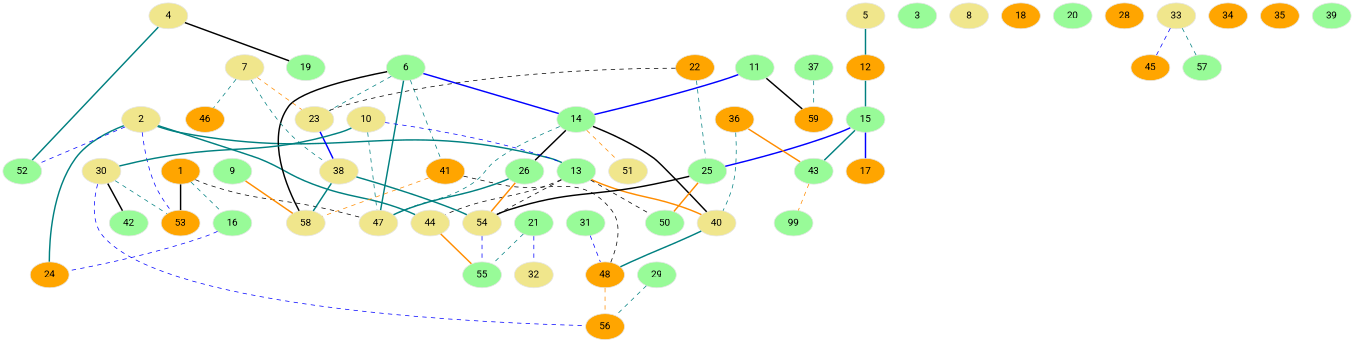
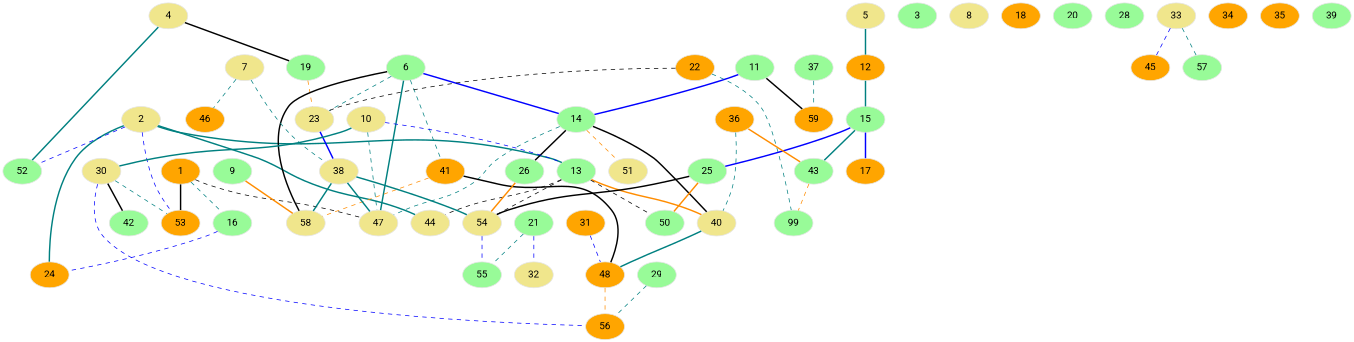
(1124, 16) -> (1124, 16)
(280, 94) -> (311, 97)
(701, 119) -> (771, 129)
(568, 187) -> (568, 187)
(466, 193) -> (354, 191)
(586, 223) -> (586, 223)
(456, 249) -> none
